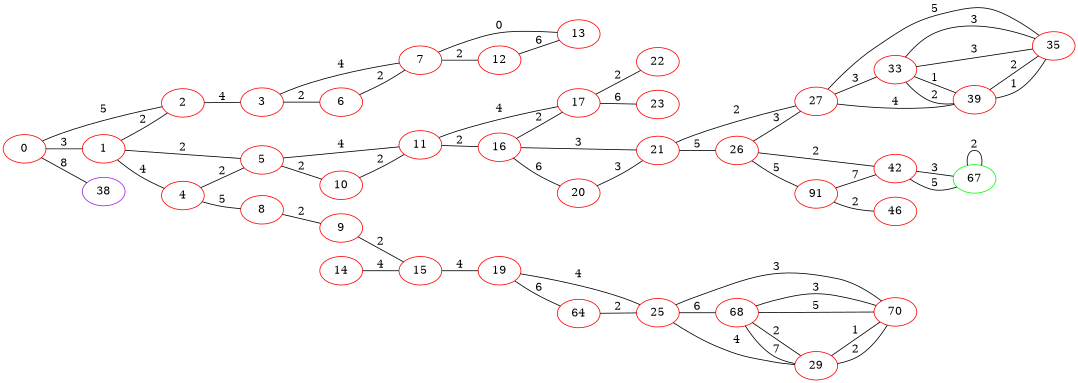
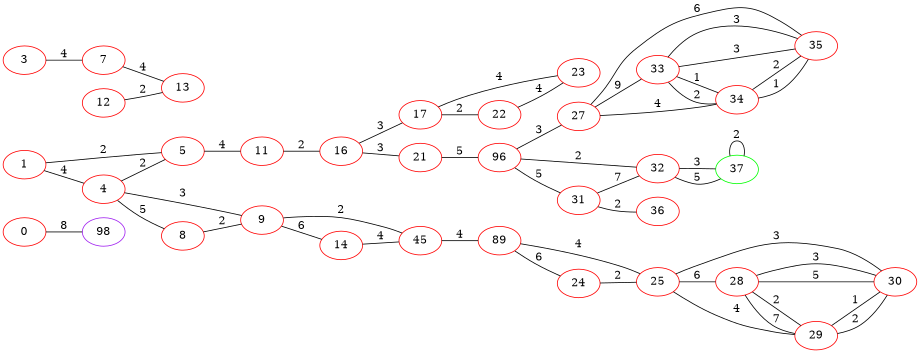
(935, 9) -> (697, 9)
(500, 26) -> (143, 68)
(539, 41) -> (143, 90)
(460, 60) -> none
(856, 79) -> (618, 86)
none -> (541, 96)
(618, 98) -> (500, 77)
(975, 100) -> (737, 100)
(341, 102) -> none
(183, 103) -> none
(539, 118) -> (381, 126)
(498, 120) -> none
(735, 122) -> none
(64, 149) -> none
(737, 150) -> (500, 158)
(895, 169) -> (658, 169)
(975, 179) -> (737, 169)
(341, 185) -> none
(104, 192) -> (104, 232)
(579, 193) -> none
(816, 194) -> (579, 200)
none -> (183, 204)
(895, 211) -> (658, 211)
none -> (302, 233)
(420, 271) -> (420, 241)
(500, 271) -> (500, 241)
(895, 312) -> (895, 282)
(737, 313) -> (737, 282)
(579, 314) -> (579, 283)
